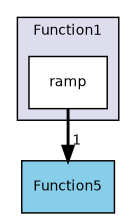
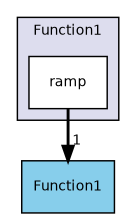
(68, 187) -> (68, 187)
